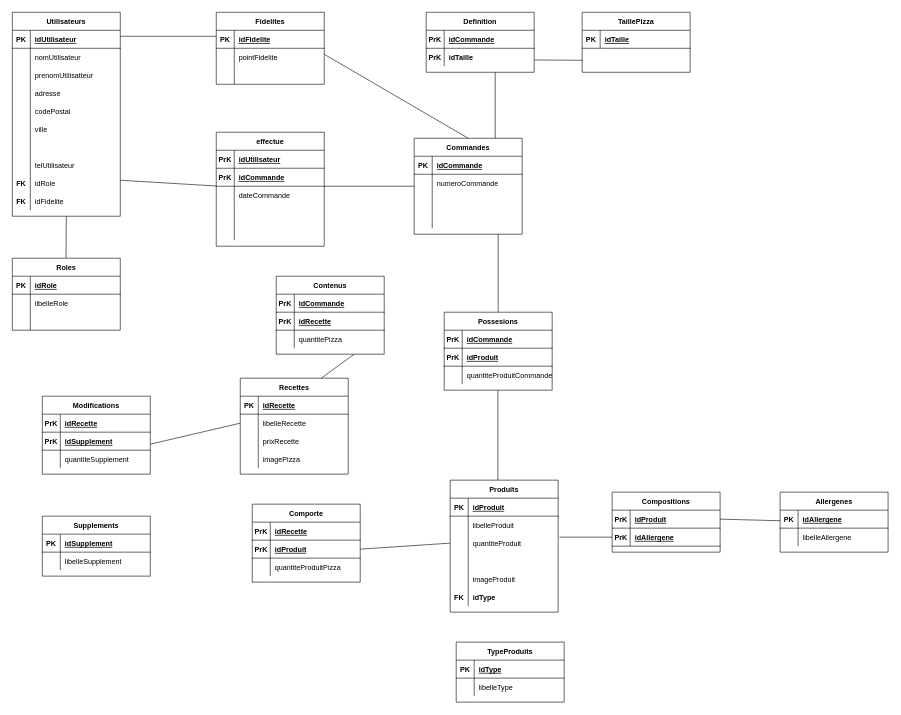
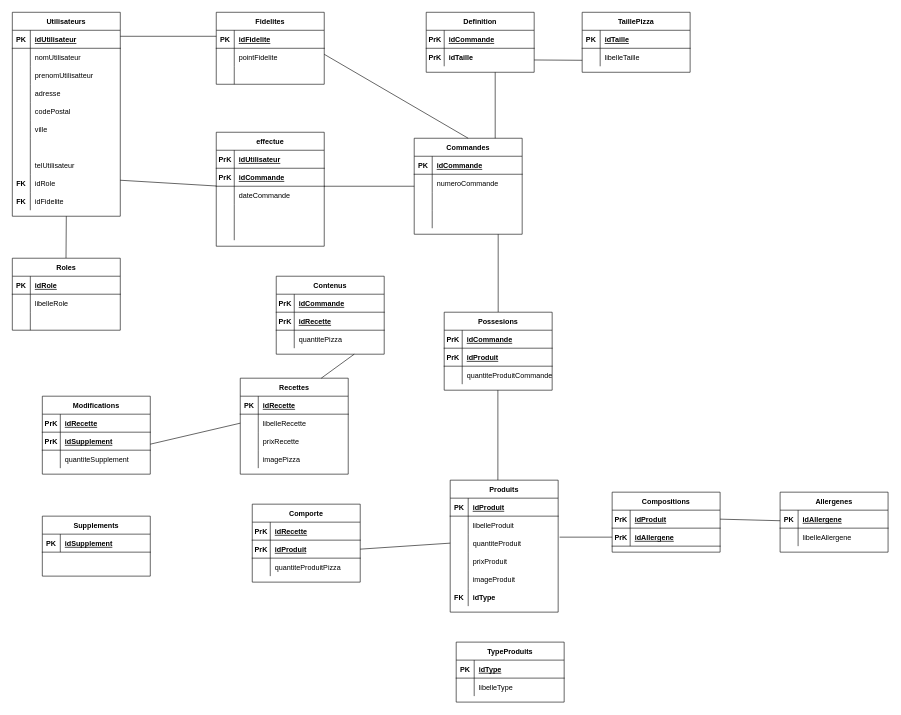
none -> (645, 57)
(105, 561) -> none
none -> (513, 561)
